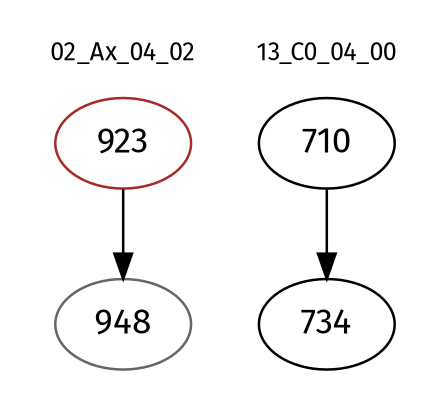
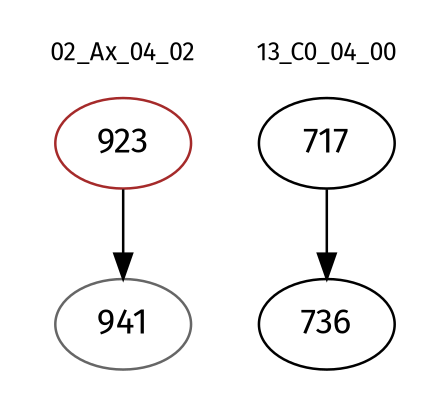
(327, 143) -> (327, 143)
(123, 324) -> (123, 324)
(327, 324) -> (327, 324)
